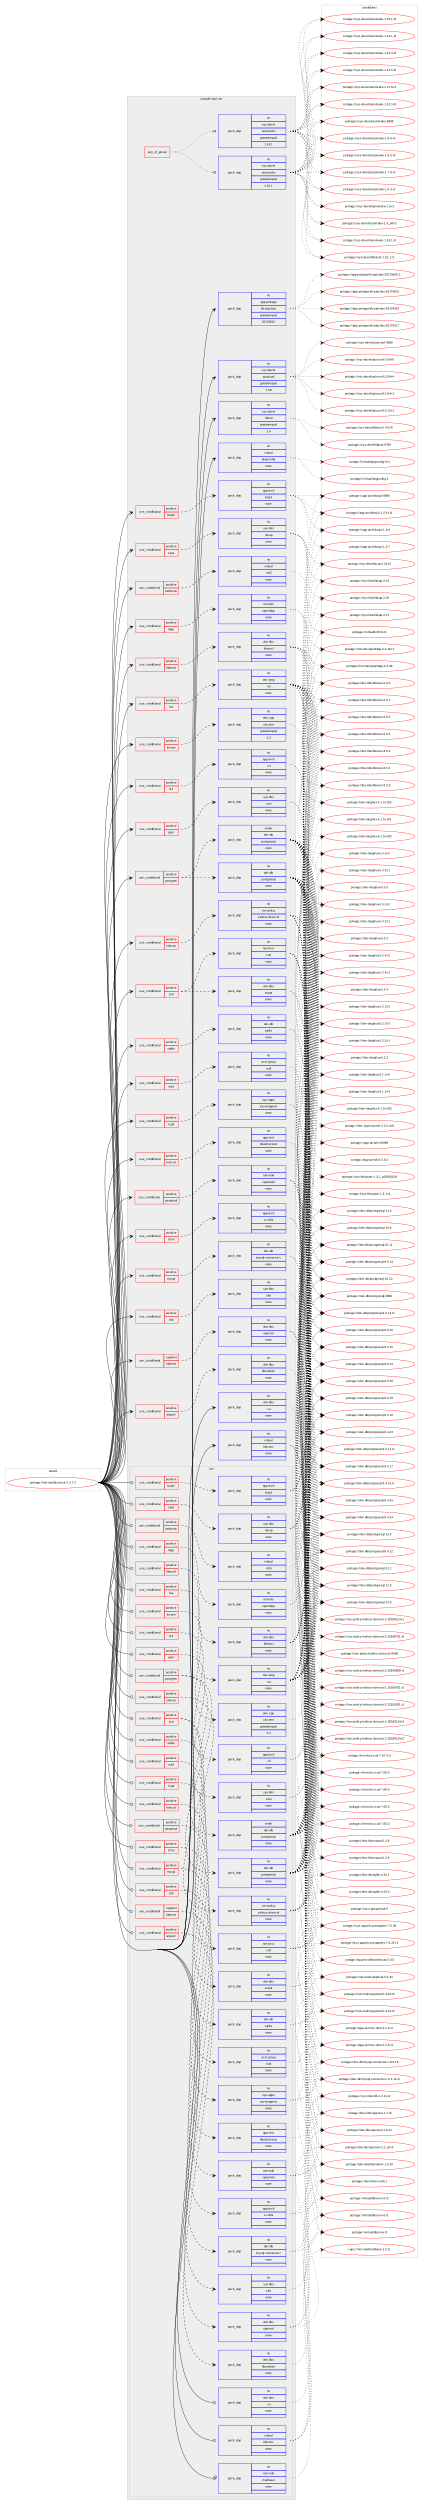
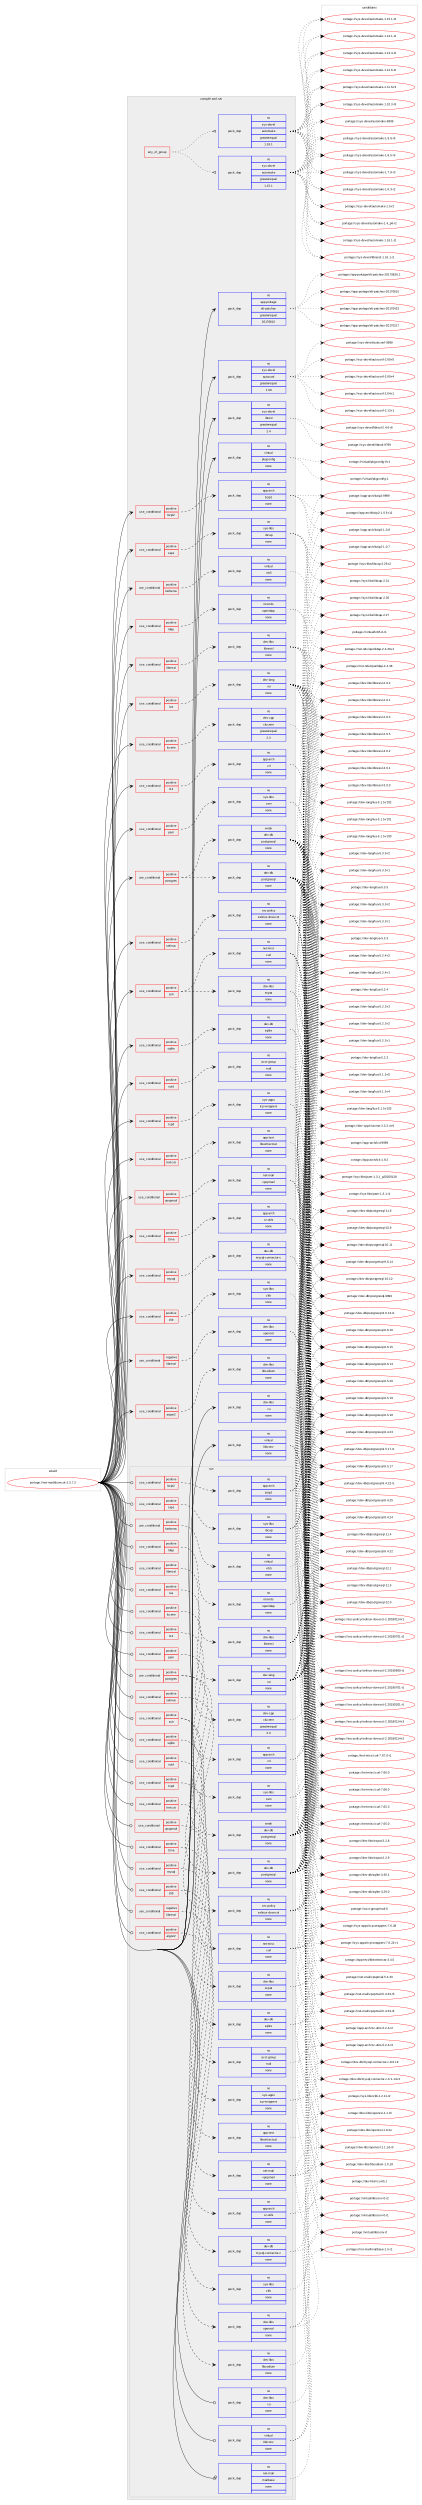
(370, 1654) -> none
(370, 2079) -> (370, 2079)
(370, 2250) -> (370, 2250)
